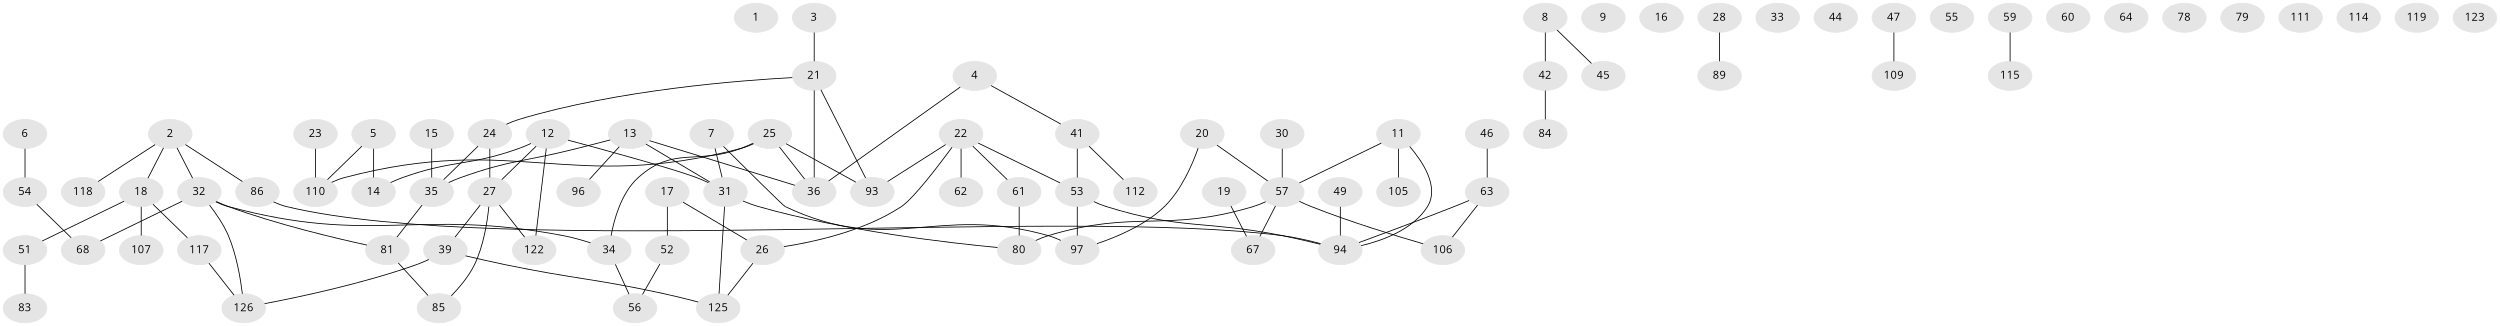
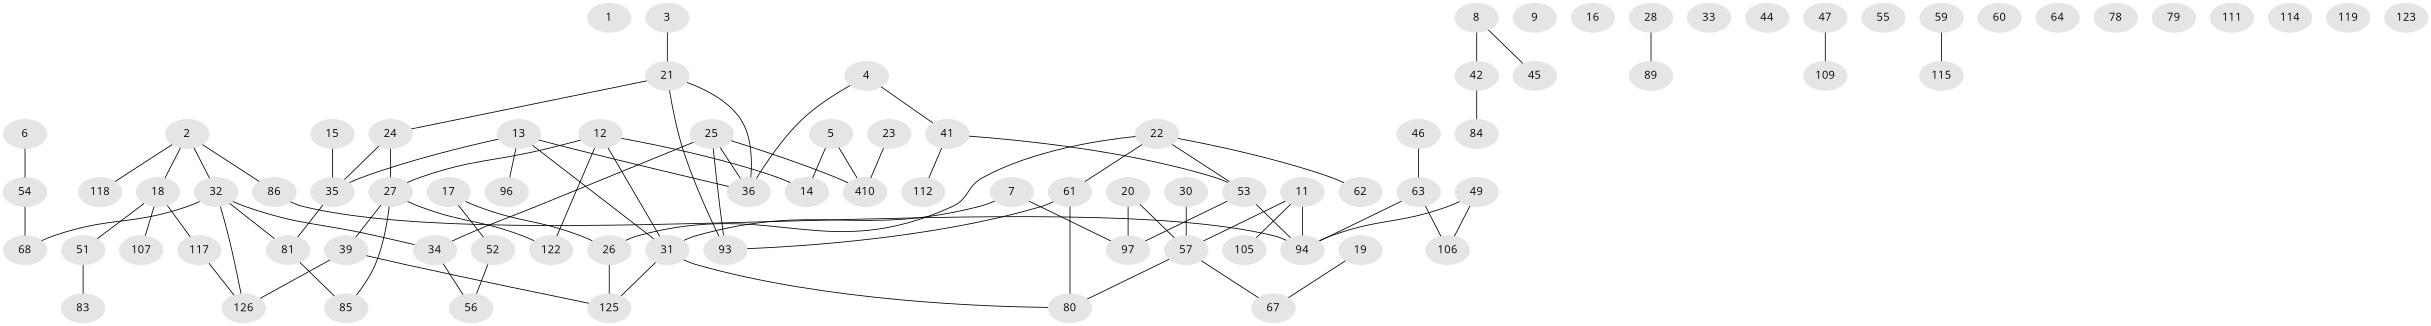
(917, 163) -> (902, 235)
(316, 192) -> (865, 192)
(1361, 224) -> (1462, 221)
